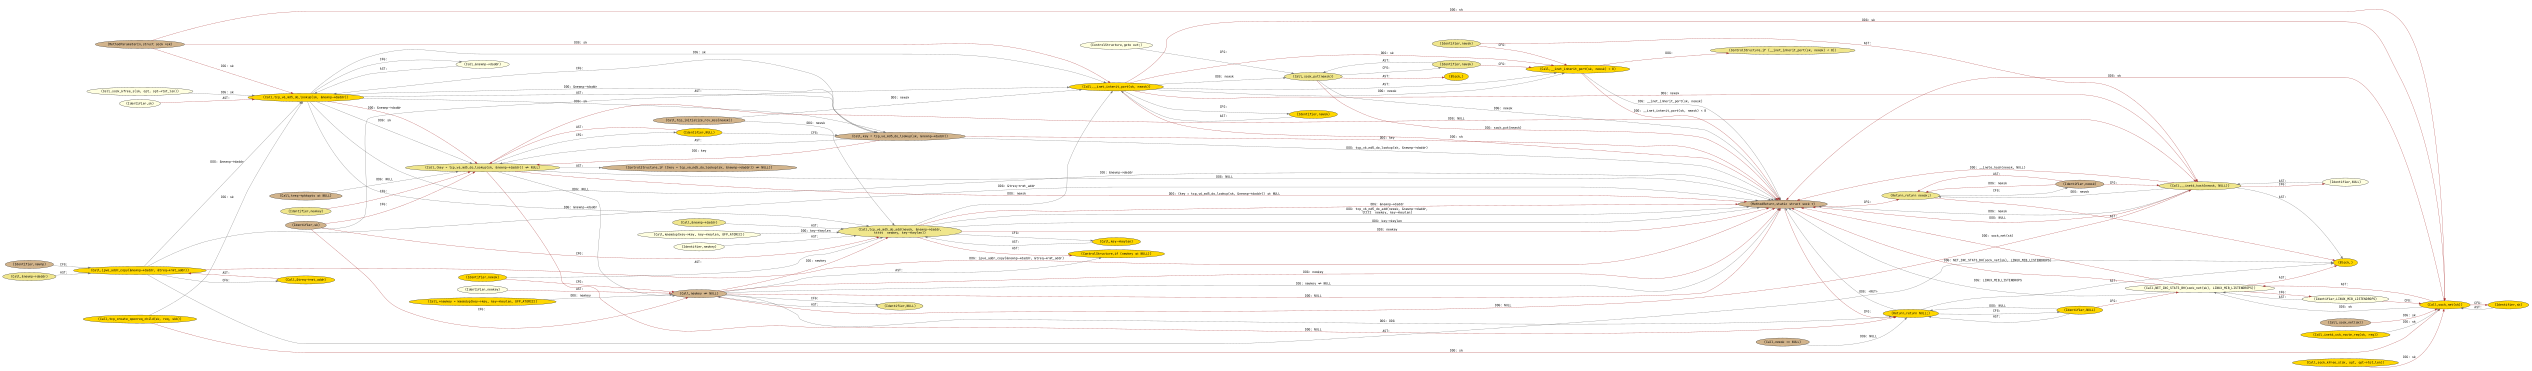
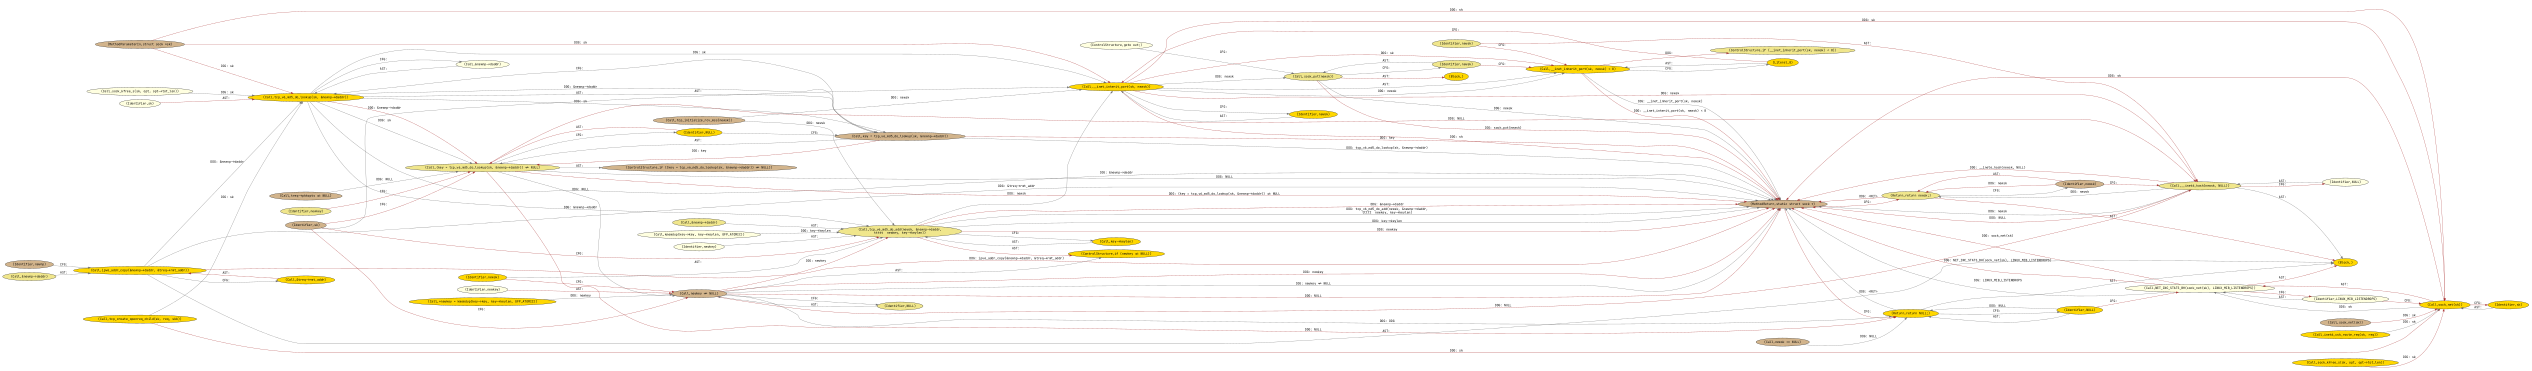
none -> (1783, 63)
none -> (1853, 199)
